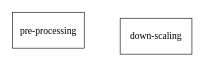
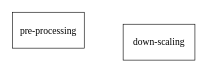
(156, 36) -> (159, 42)
